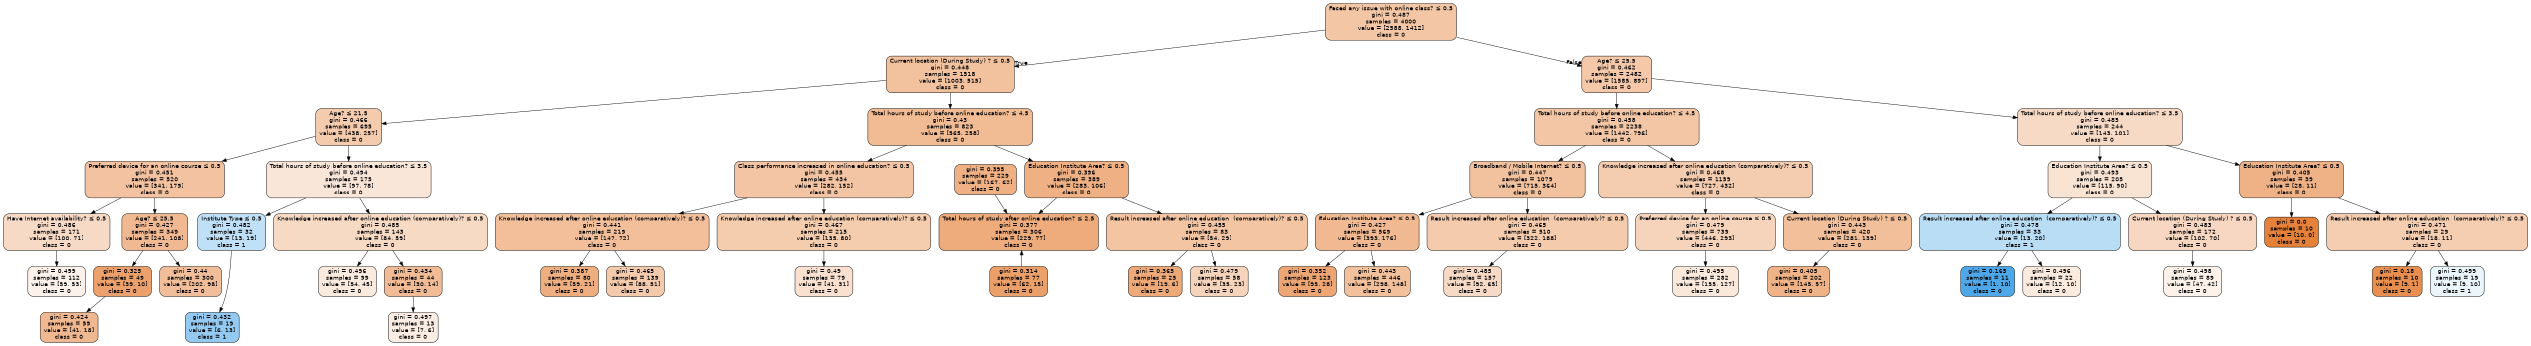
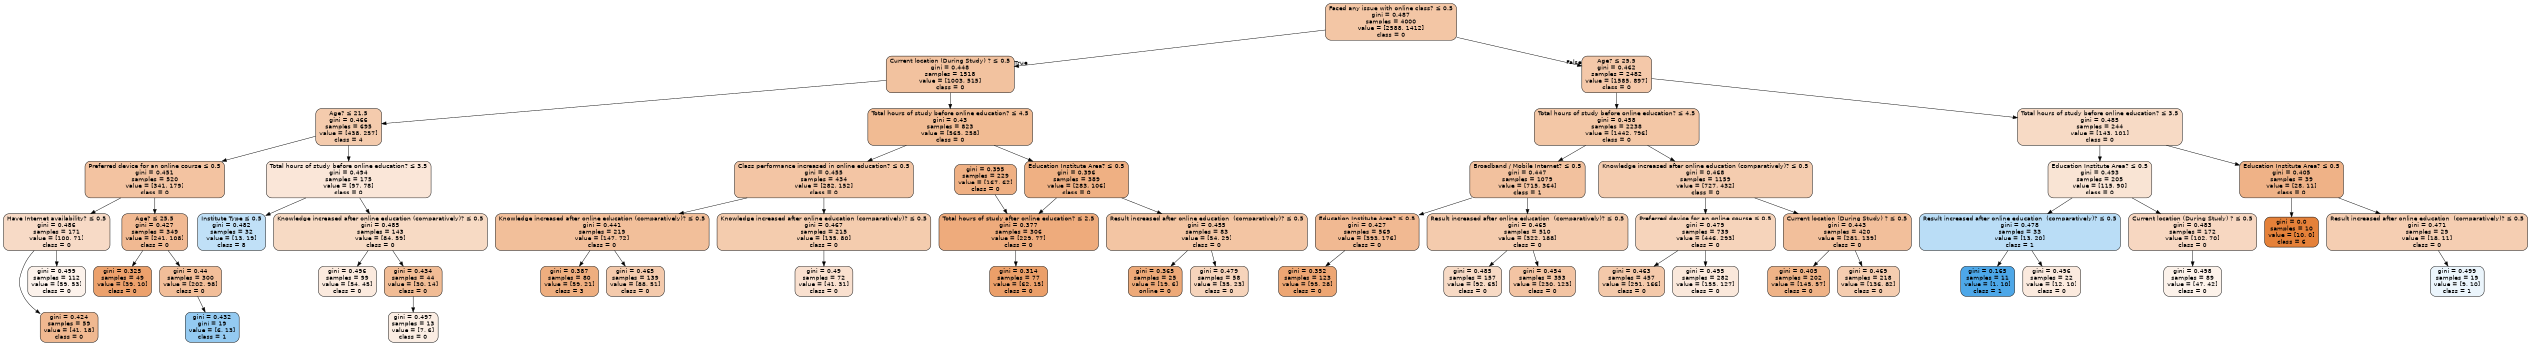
(349, 140) -> (349, 140)
(1528, 193) -> (1528, 193)
(2292, 242) -> (2292, 242)
(232, 245) -> (232, 245)
(1022, 261) -> (1016, 256)
(824, 278) -> (824, 278)
(229, 280) -> (200, 302)
(1377, 281) -> none
none -> (1543, 281)
none -> (1632, 281)
none -> (1868, 281)
(2397, 281) -> none
(570, 291) -> (570, 291)
(1155, 291) -> (1155, 291)
(1988, 291) -> (1988, 291)
(98, 303) -> (19, 282)
(212, 324) -> (212, 324)
